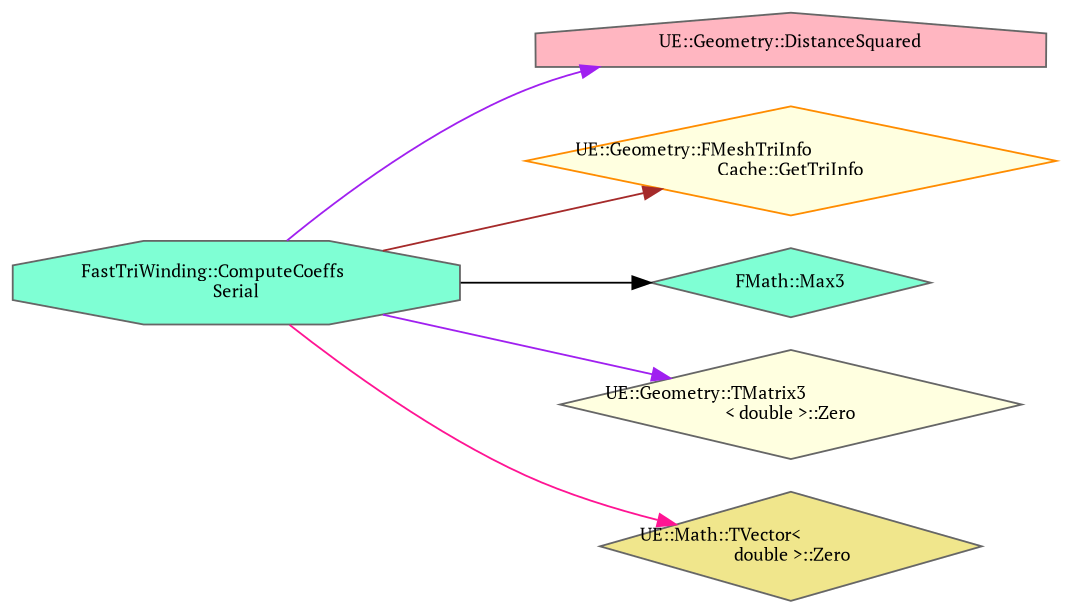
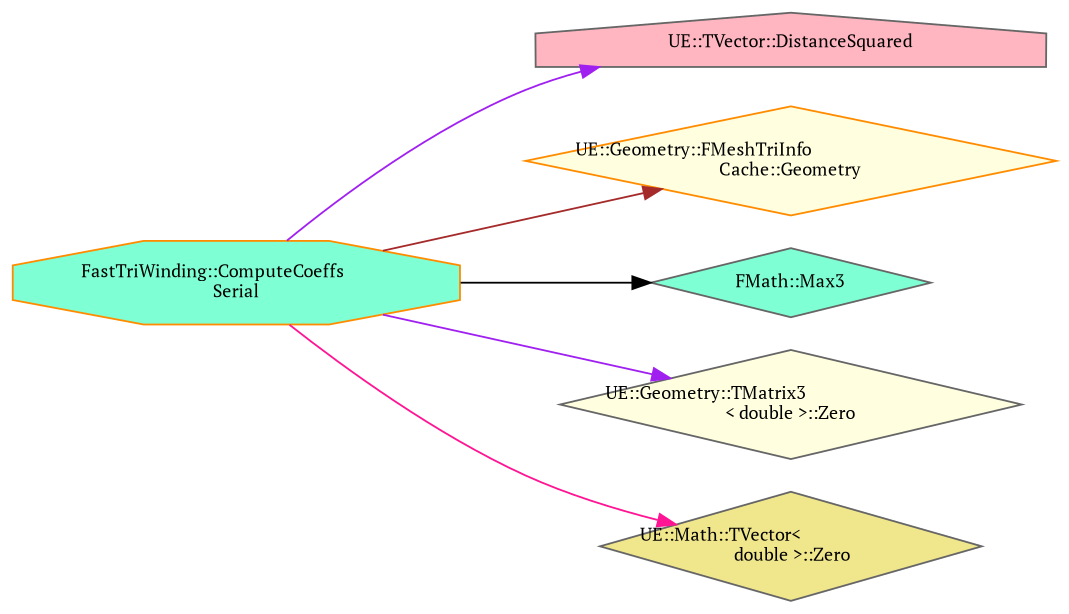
(791, 43) -> (791, 43)
(791, 161) -> (791, 161)
(236, 283) -> (236, 283)
